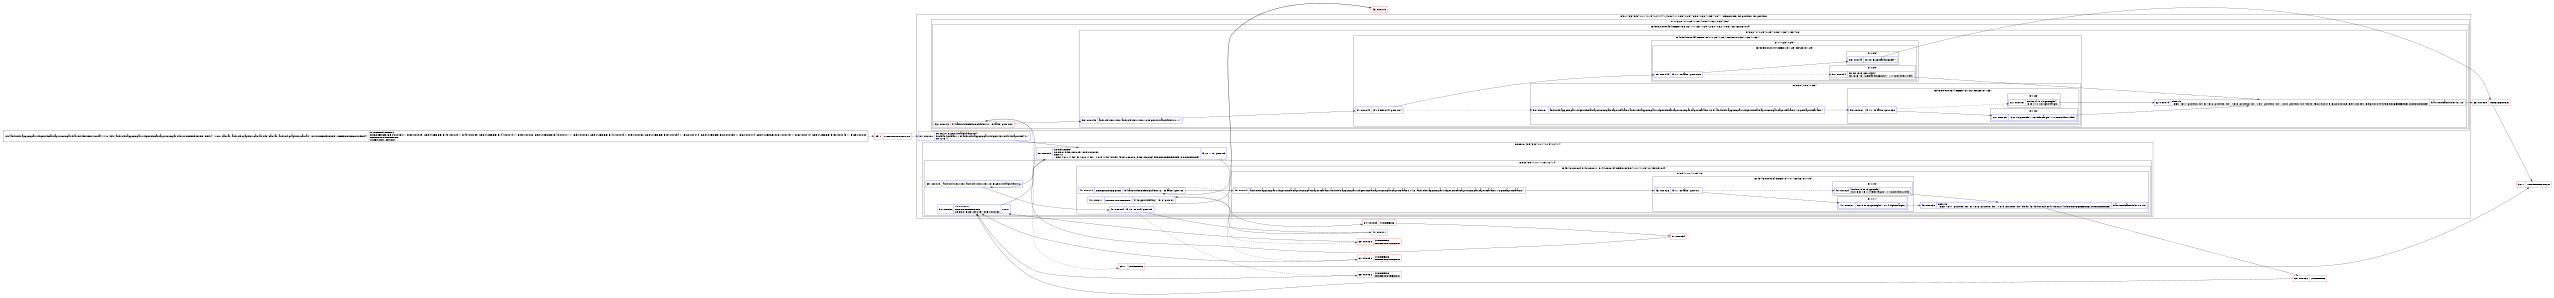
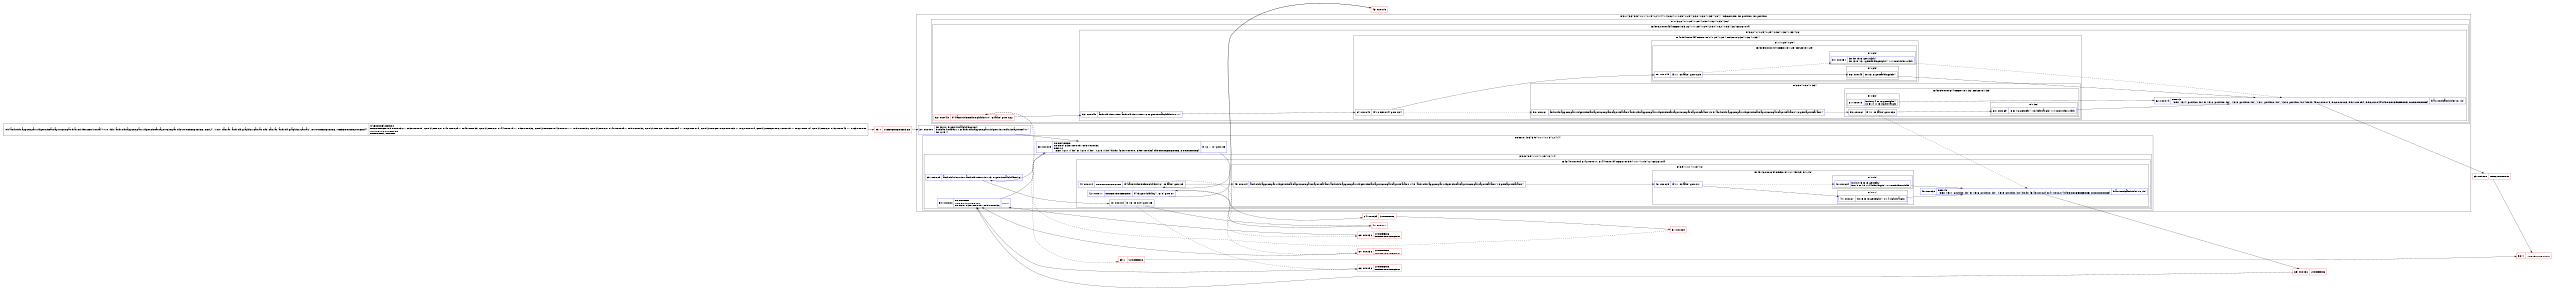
(2197, 8) -> (2076, 87)
(2086, 88) -> (2097, 78)
(1952, 106) -> (1952, 151)
(1284, 250) -> (1284, 244)
